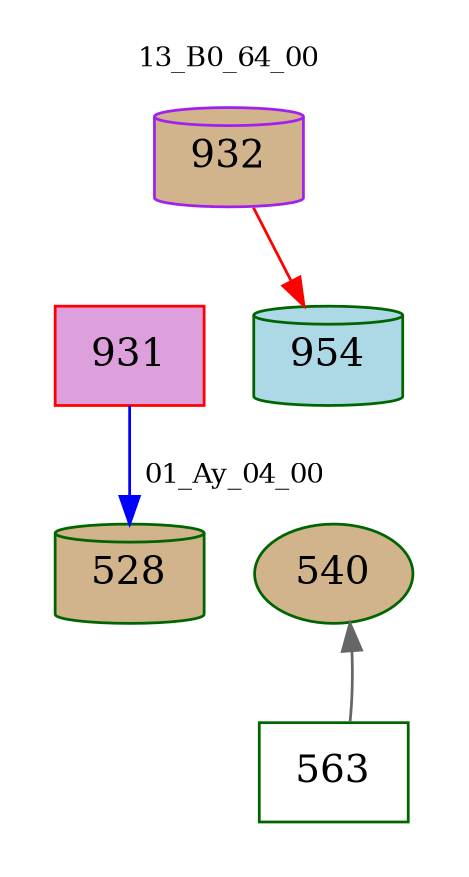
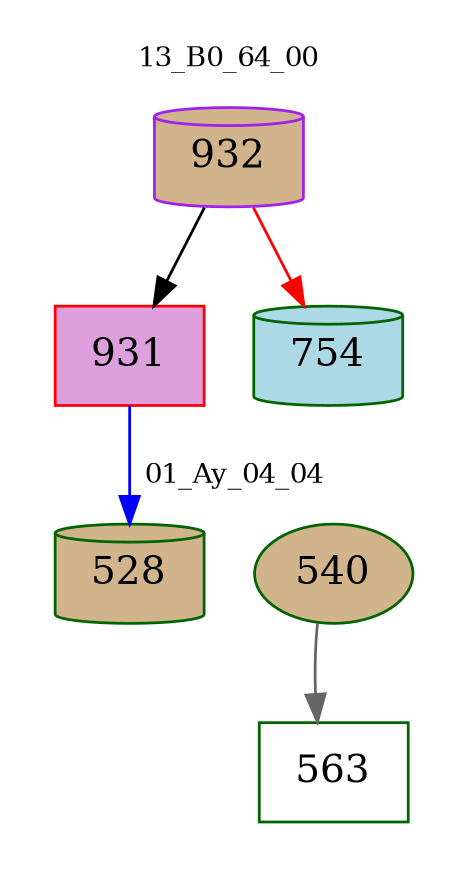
none -> (186, 244)
(328, 356) -> (328, 356)
(234, 476) -> (234, 476)
(352, 686) -> (315, 659)
